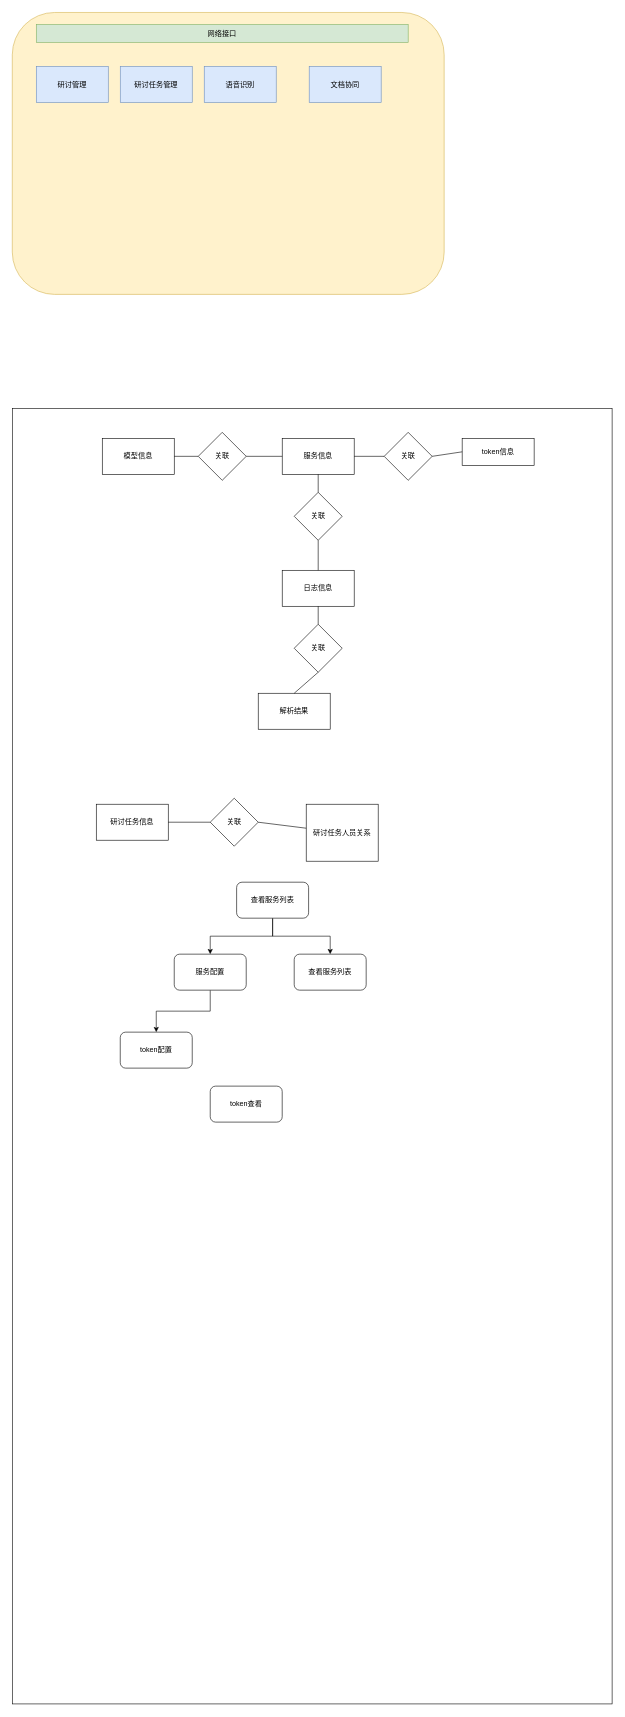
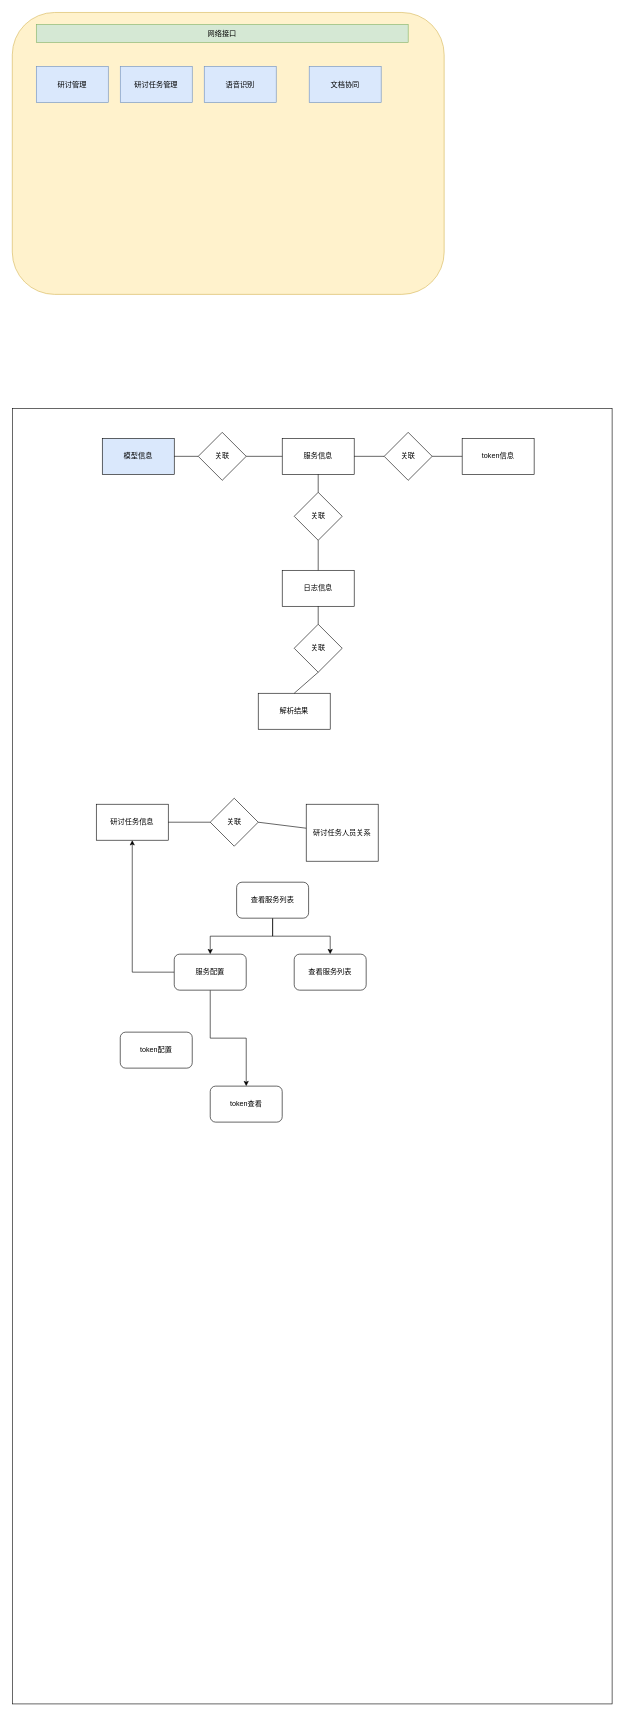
(498, 452) -> (498, 456)
(138, 456) -> (138, 456)
(156, 1011) -> (132, 972)
none -> (210, 1037)
